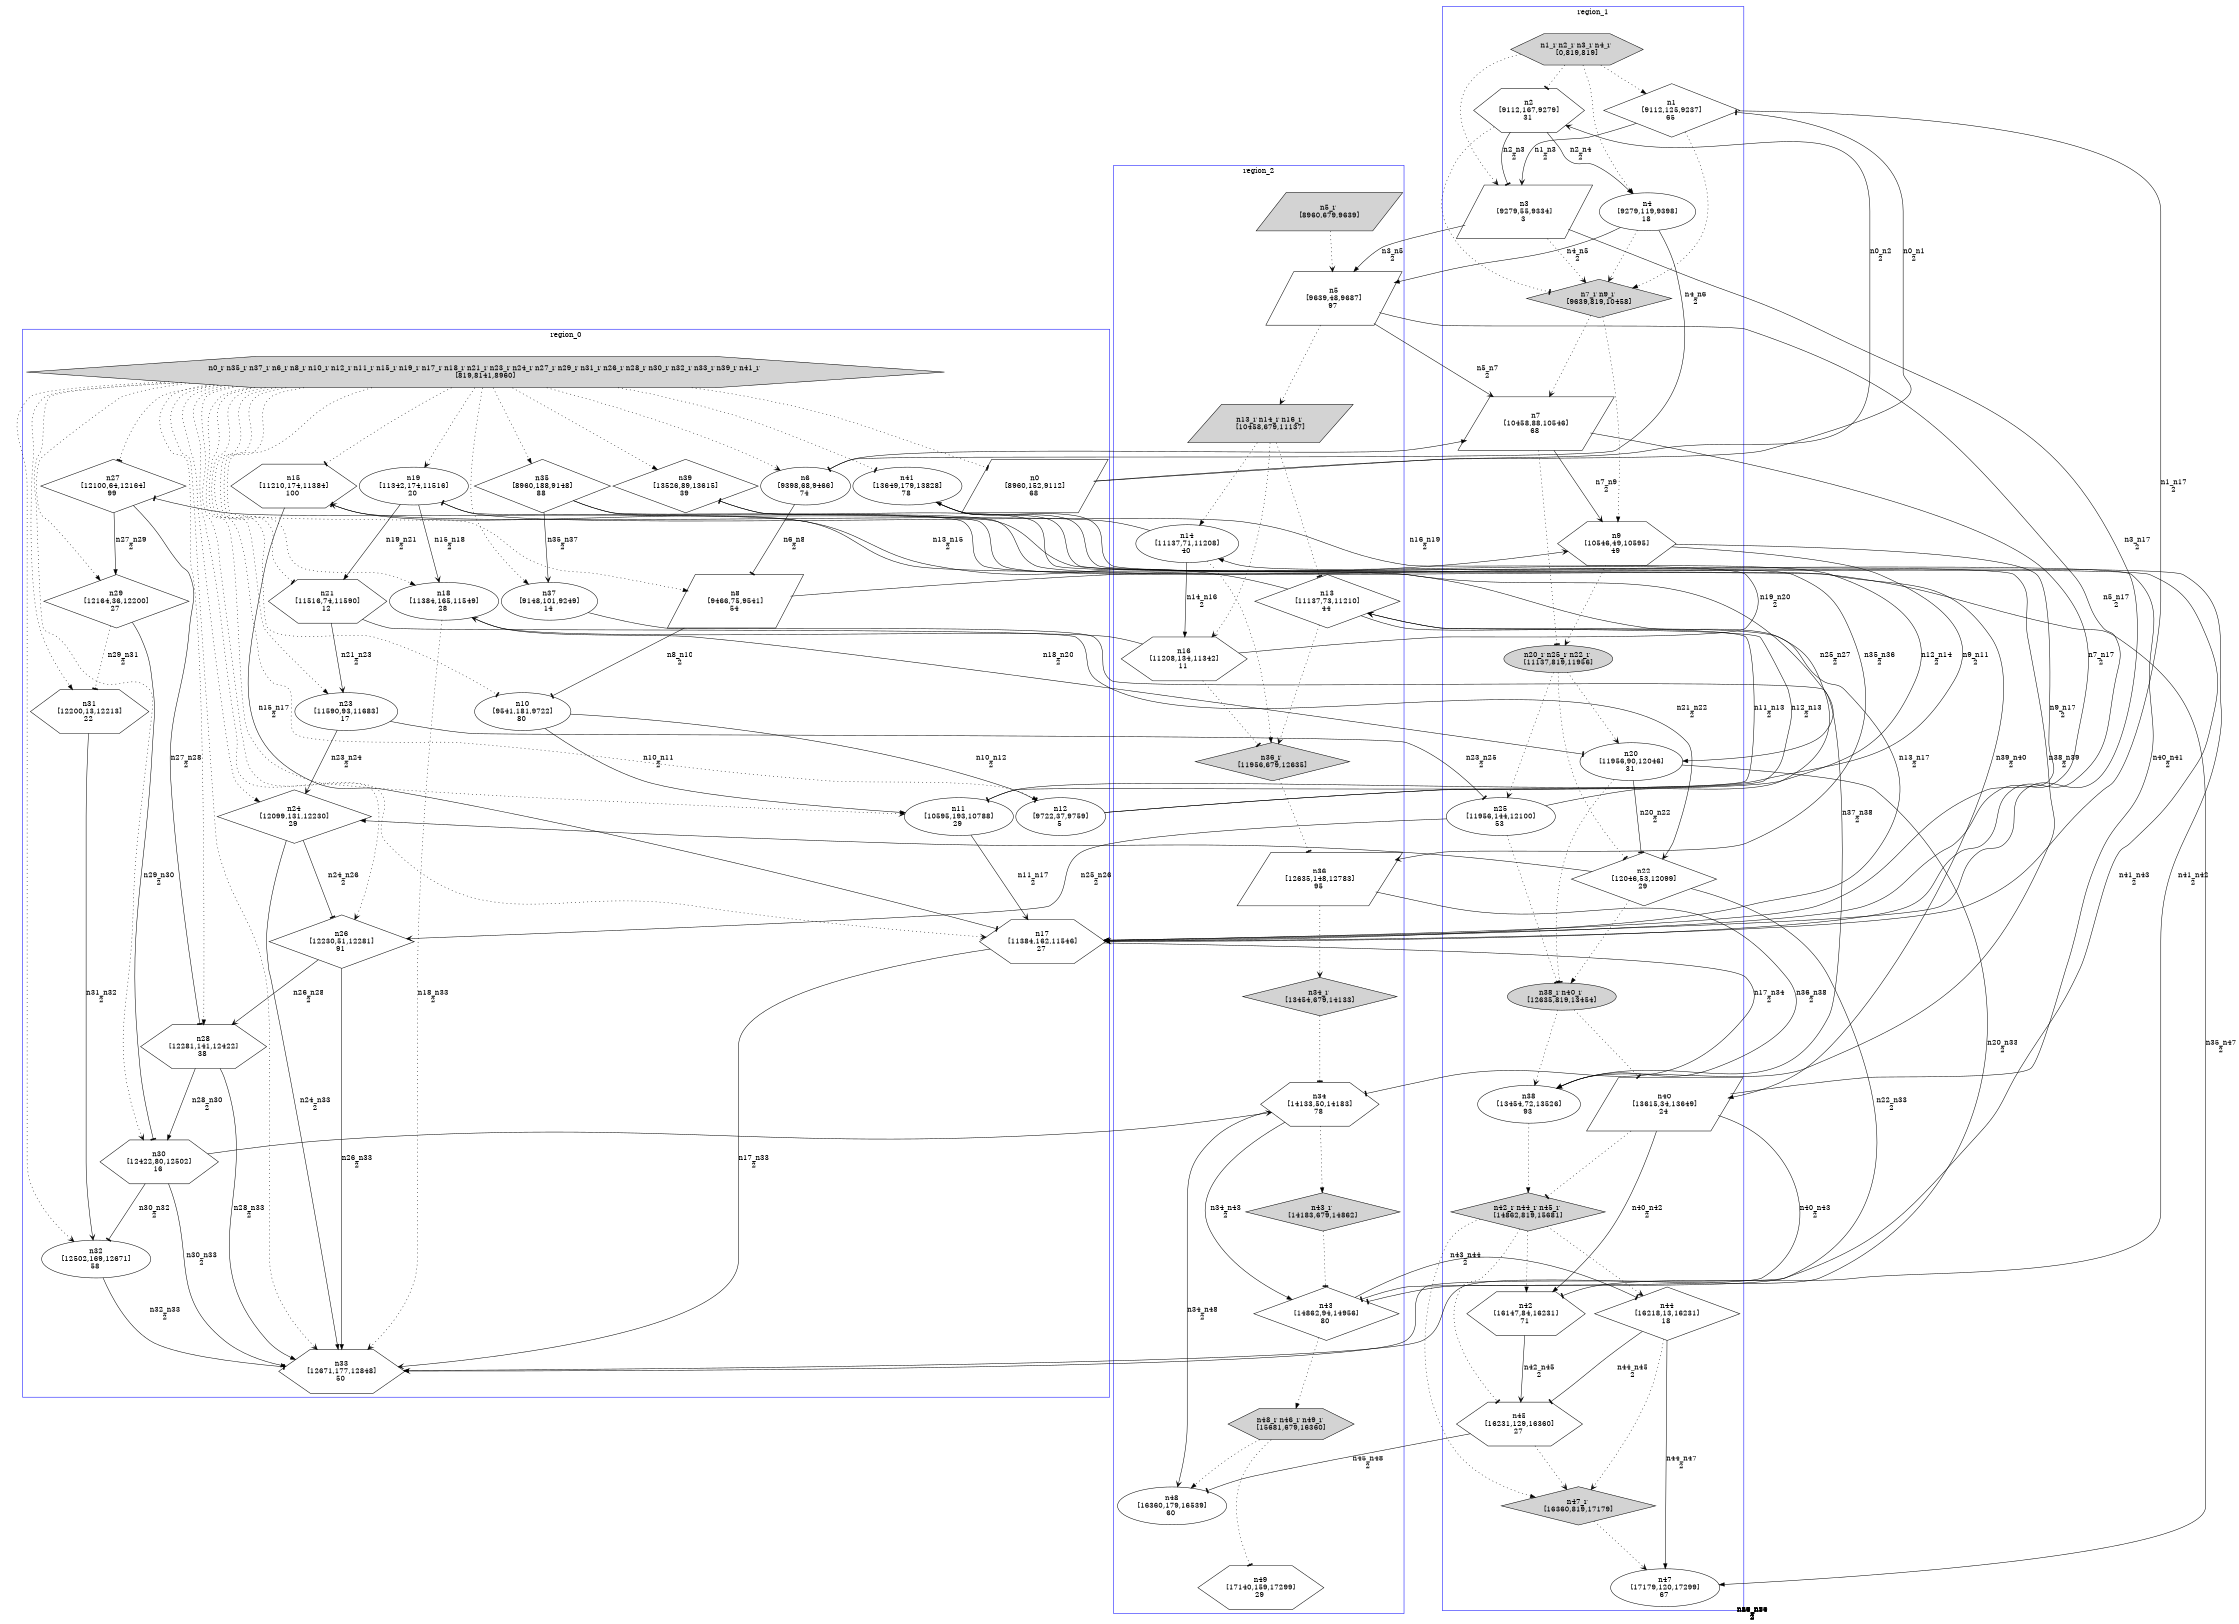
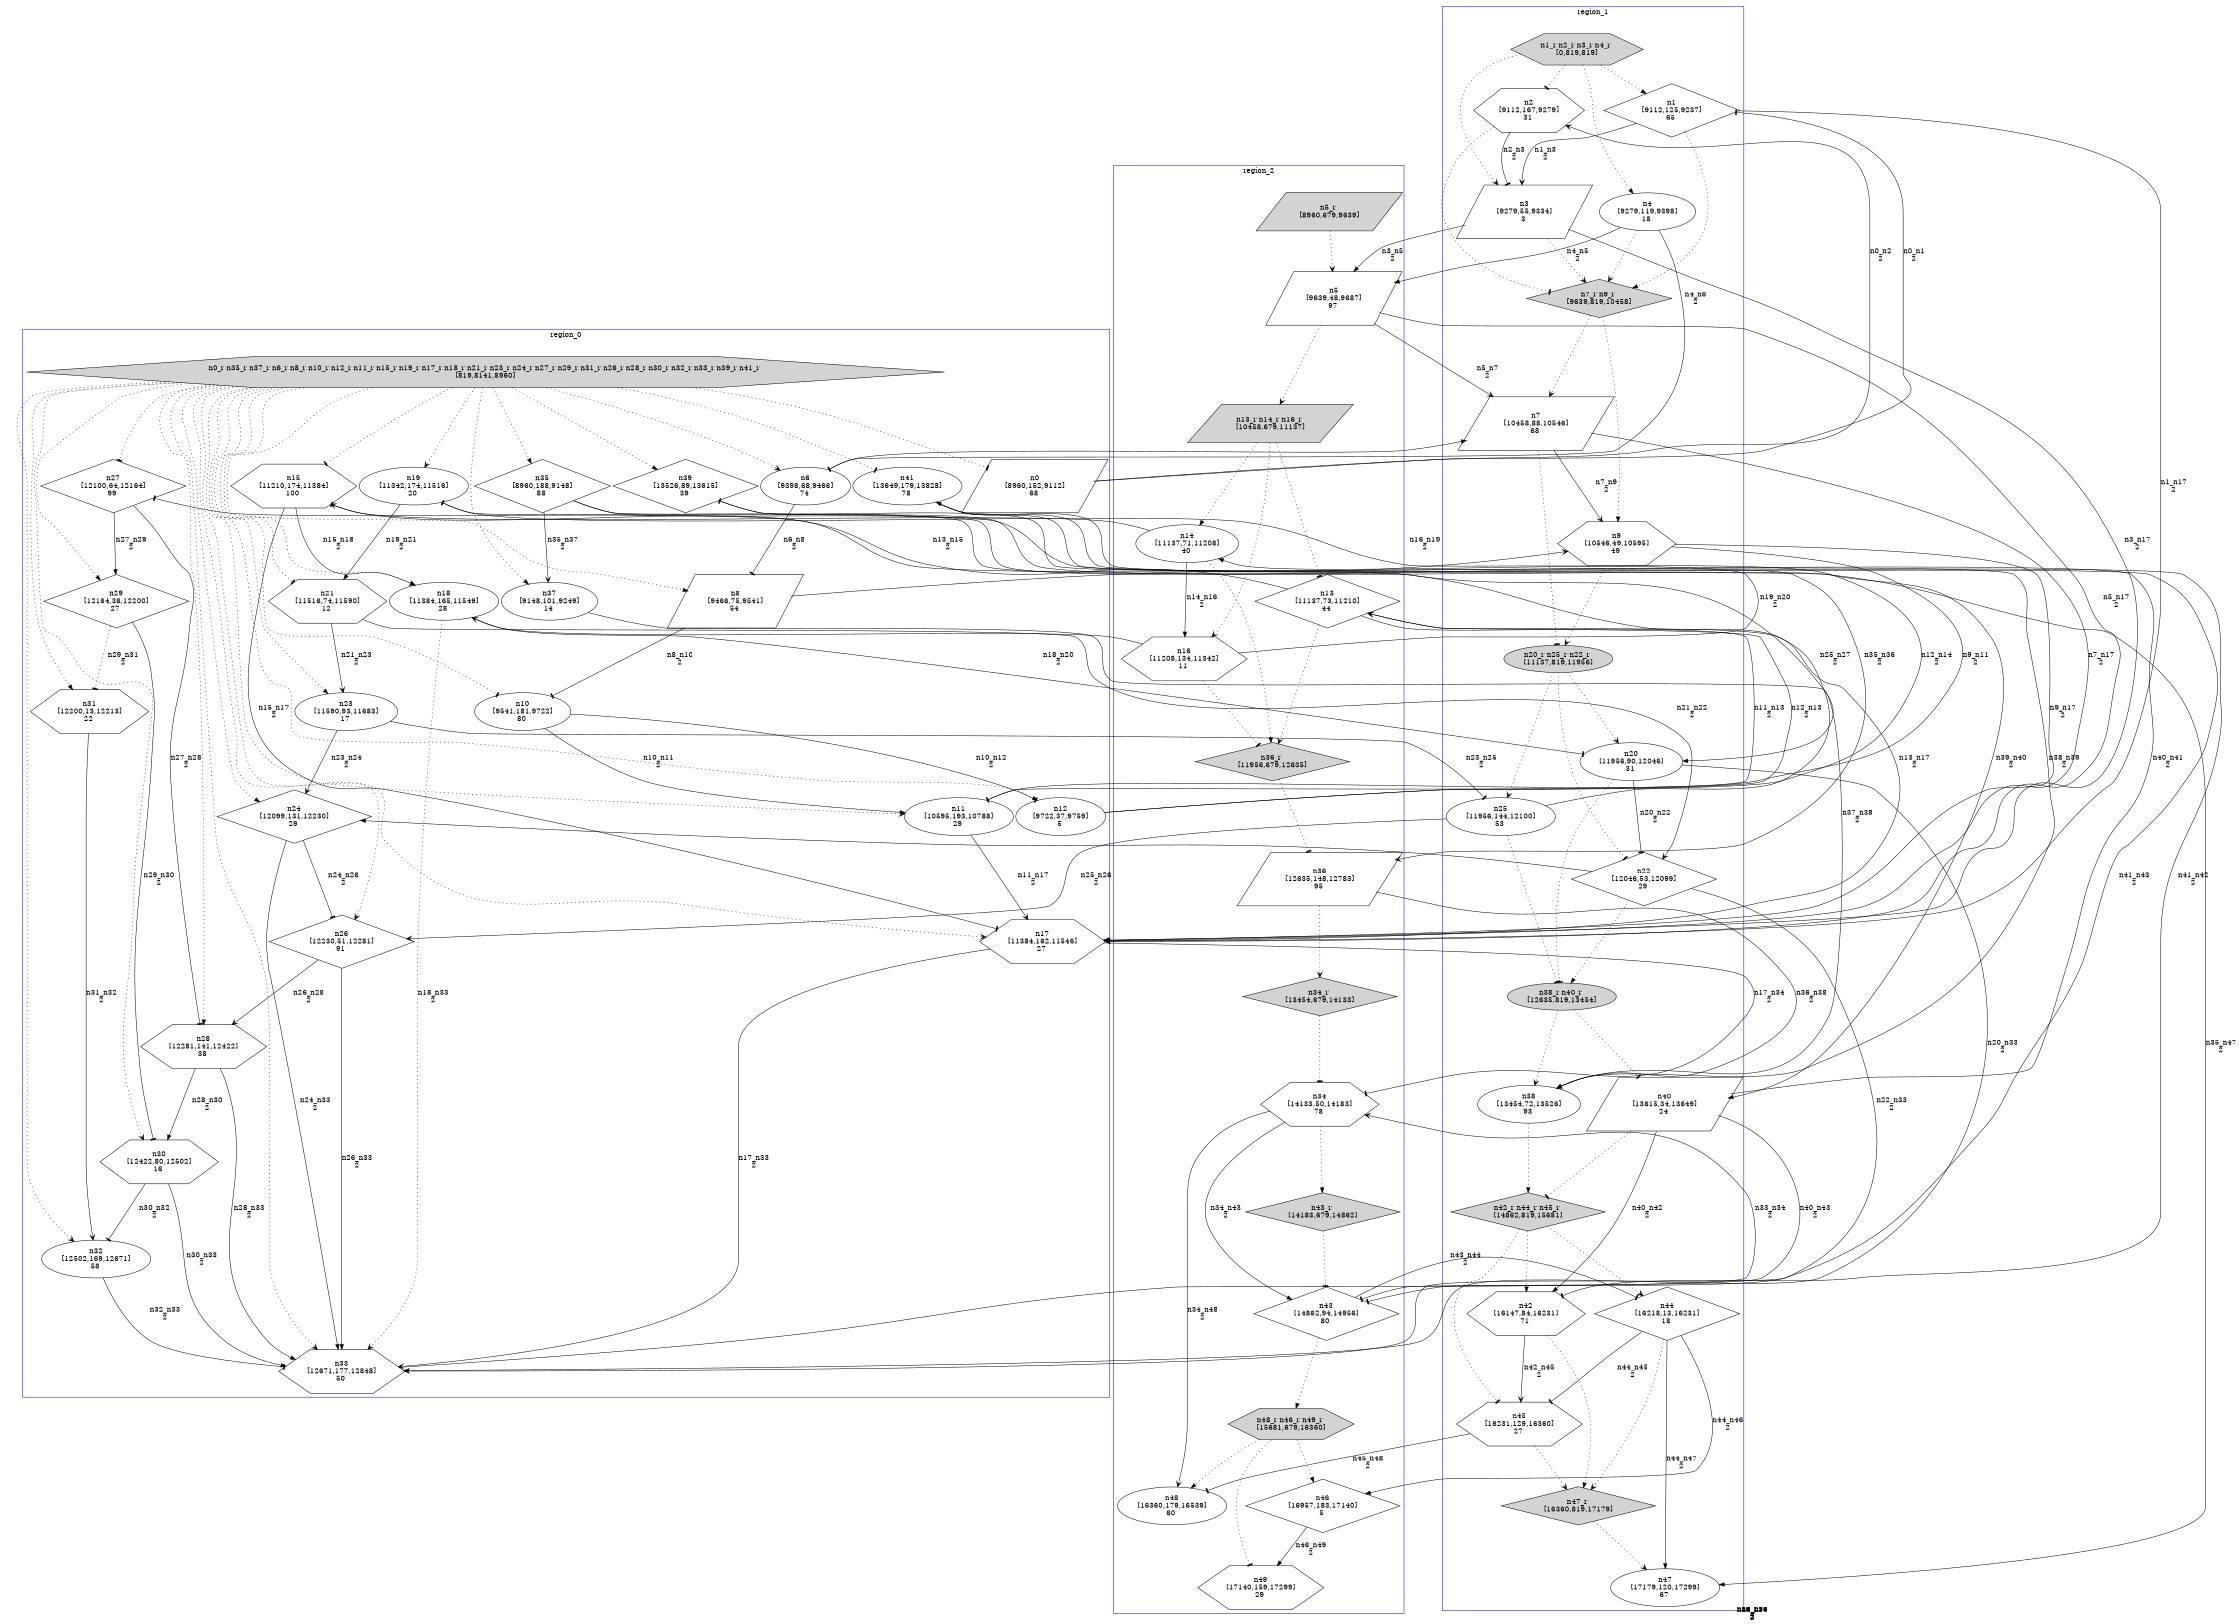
(1585, 164) -> none
(428, 541) -> (327, 568)
(711, 1135) -> (1313, 1287)
(1427, 1372) -> (1587, 1404)
none -> (1323, 1506)
